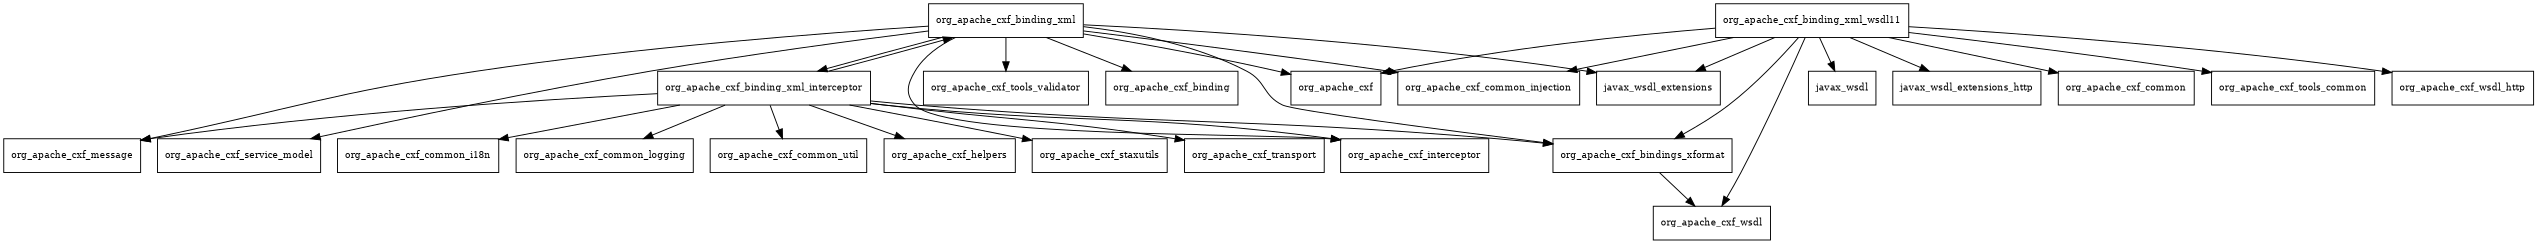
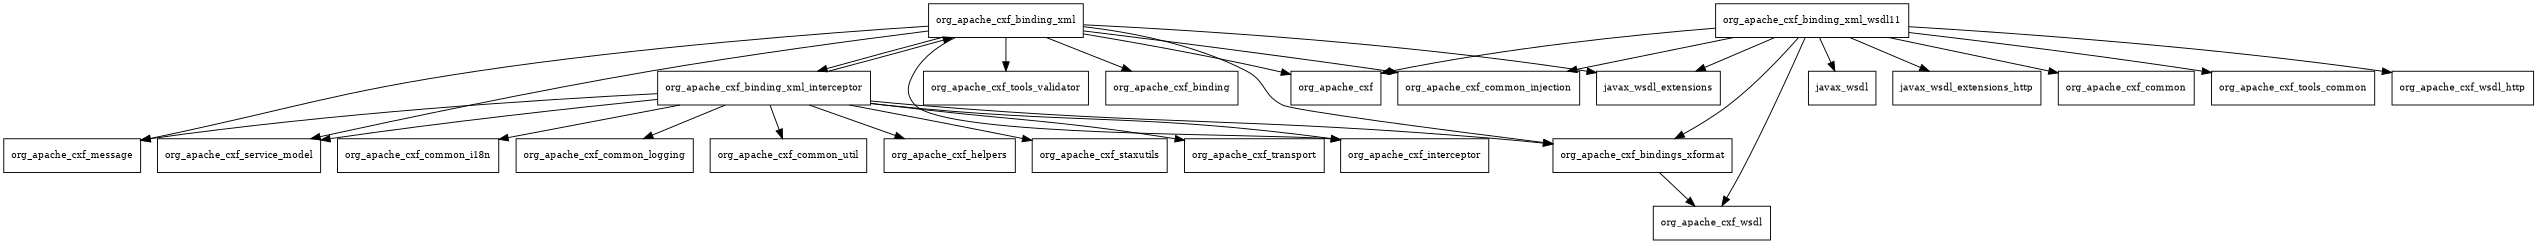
none -> (494, 117)
